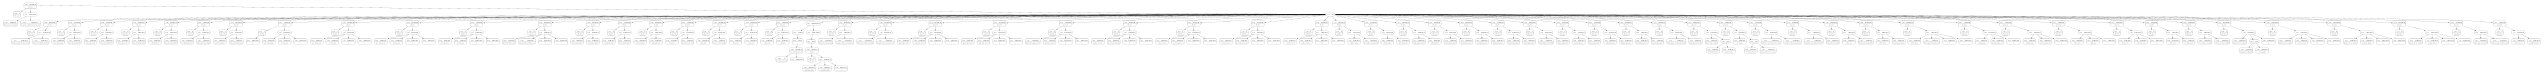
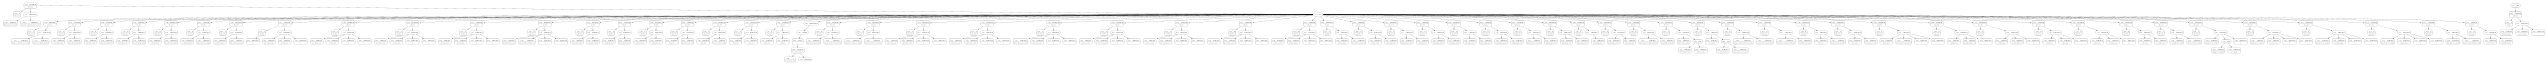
(813, 32) -> none
(1626, 41) -> none
